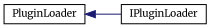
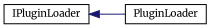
(108, 14) -> (112, 14)
